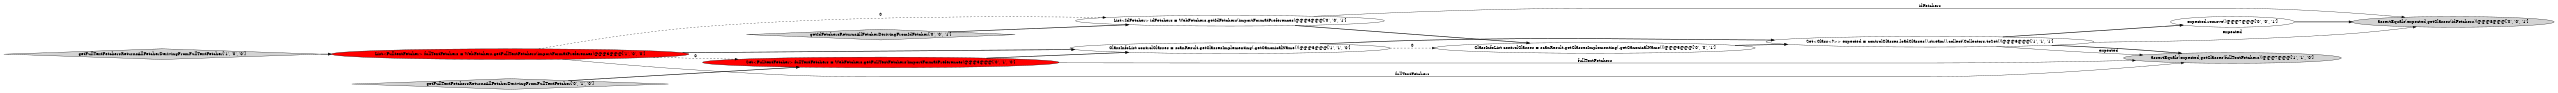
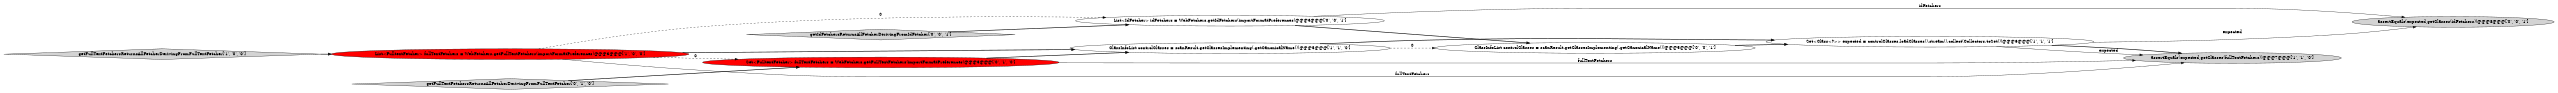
(2232, 22) -> none
